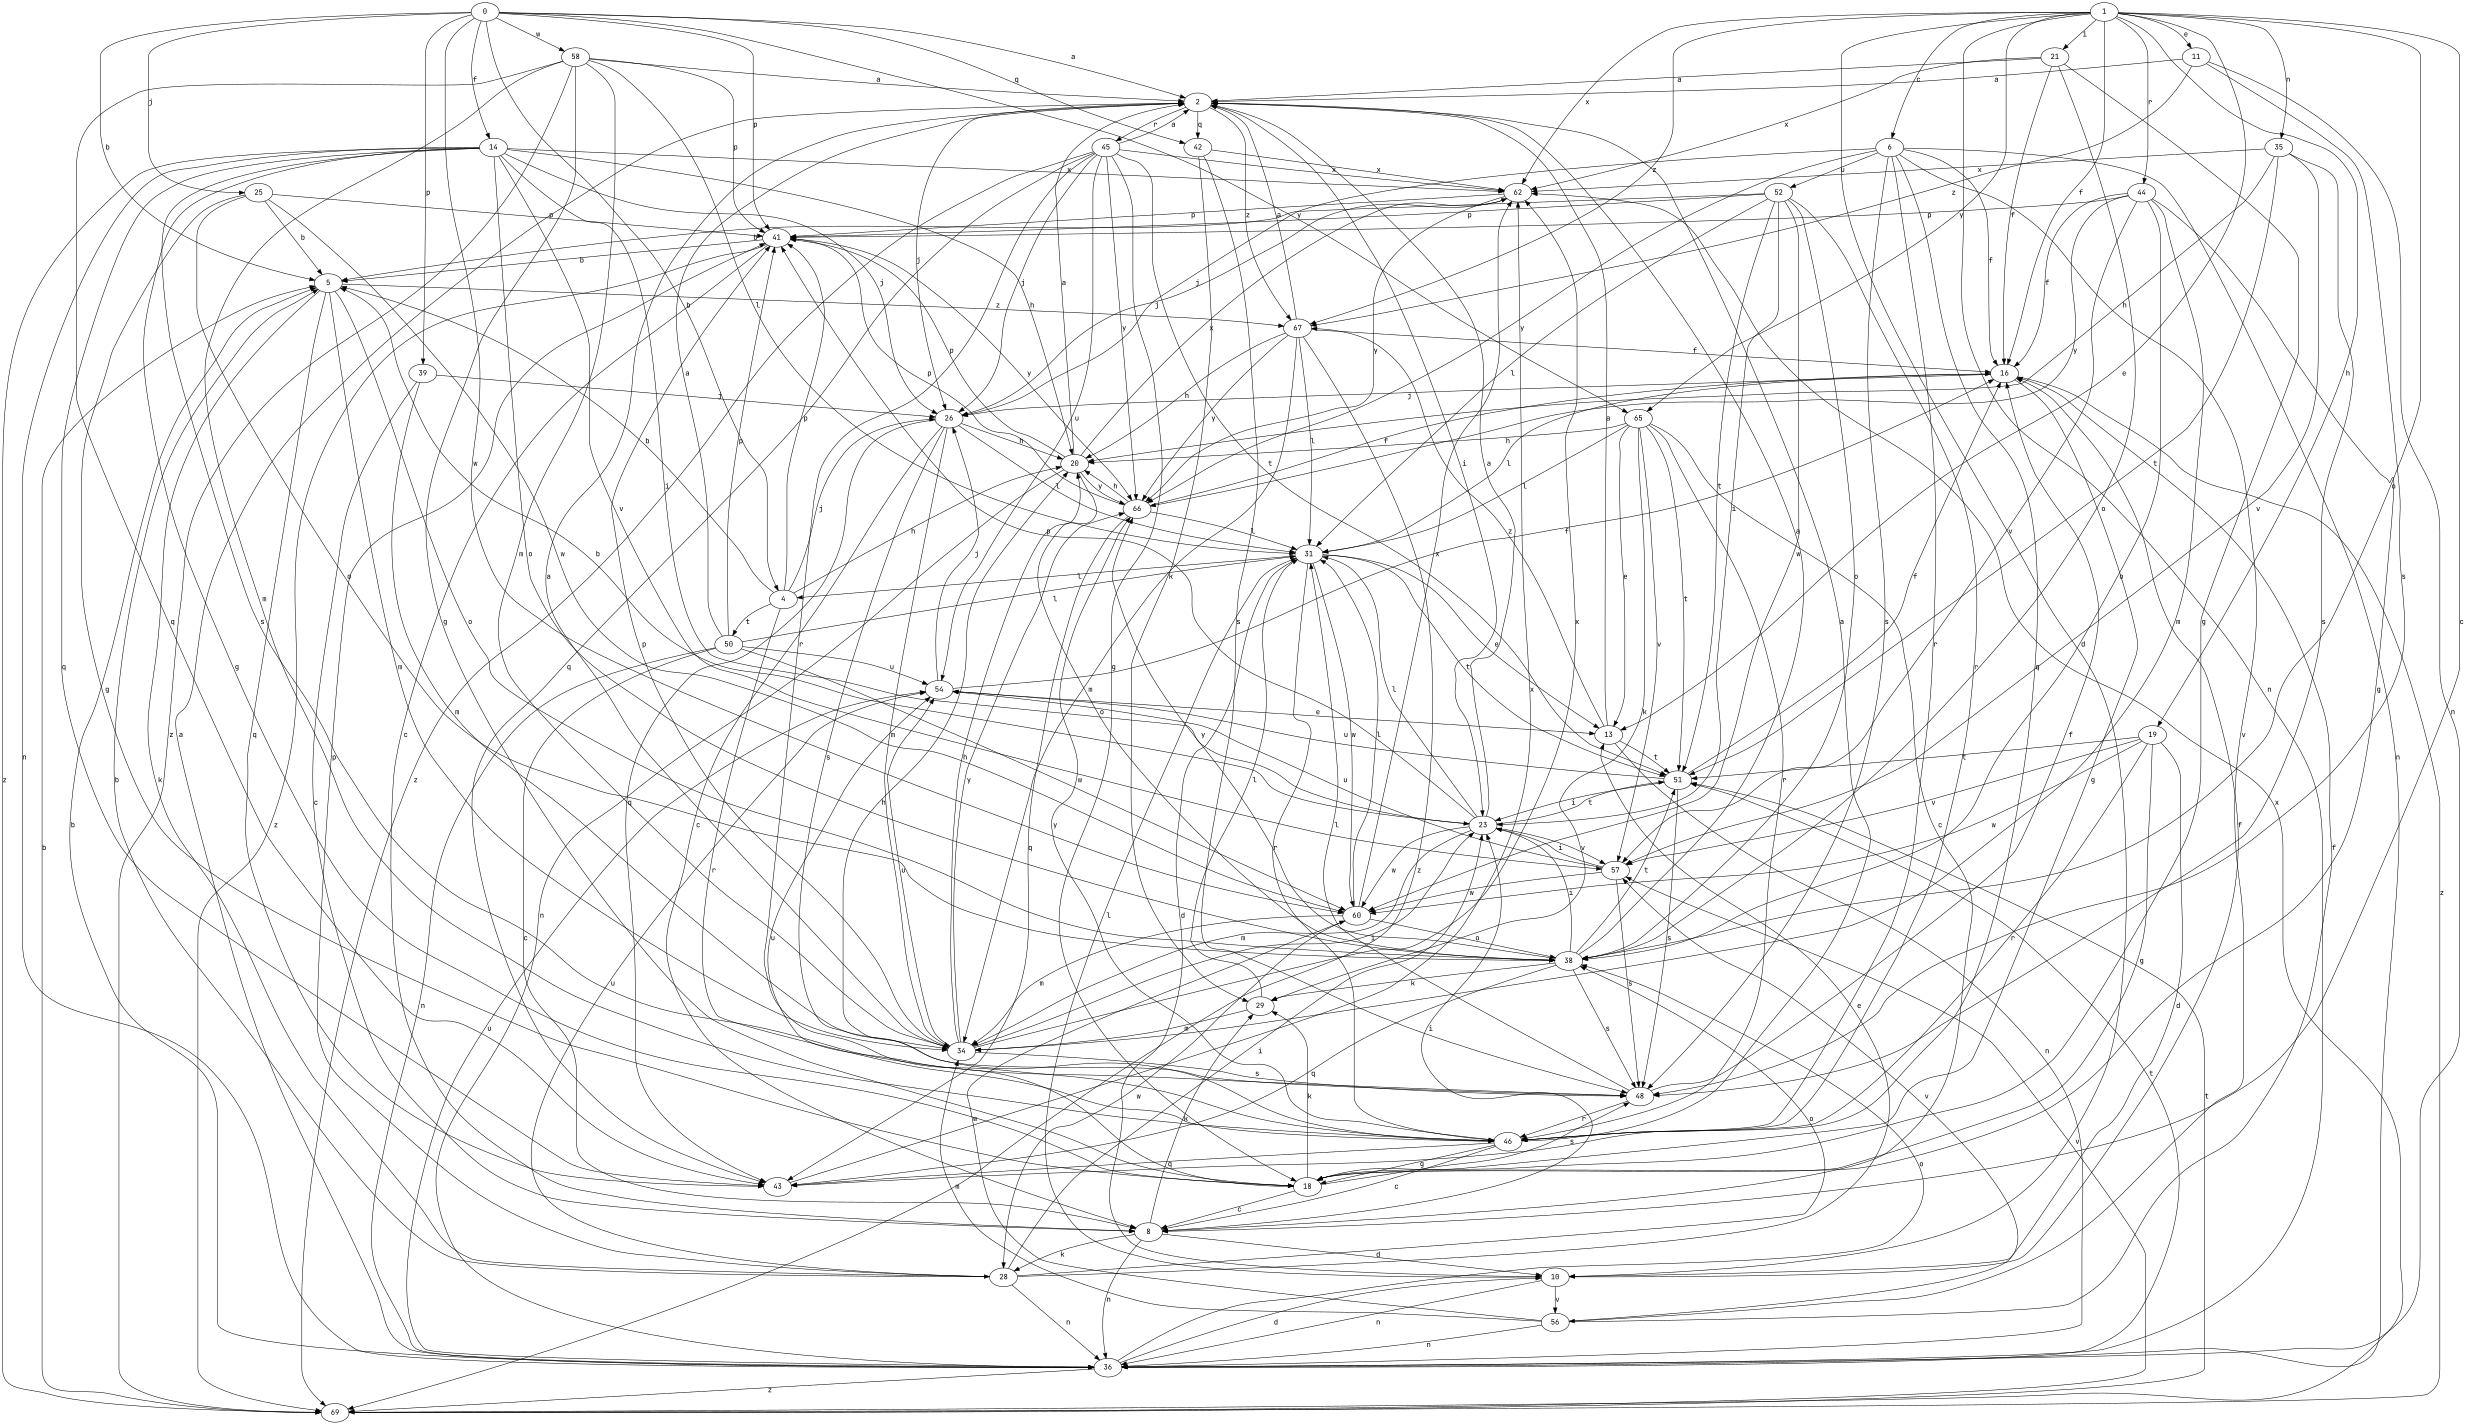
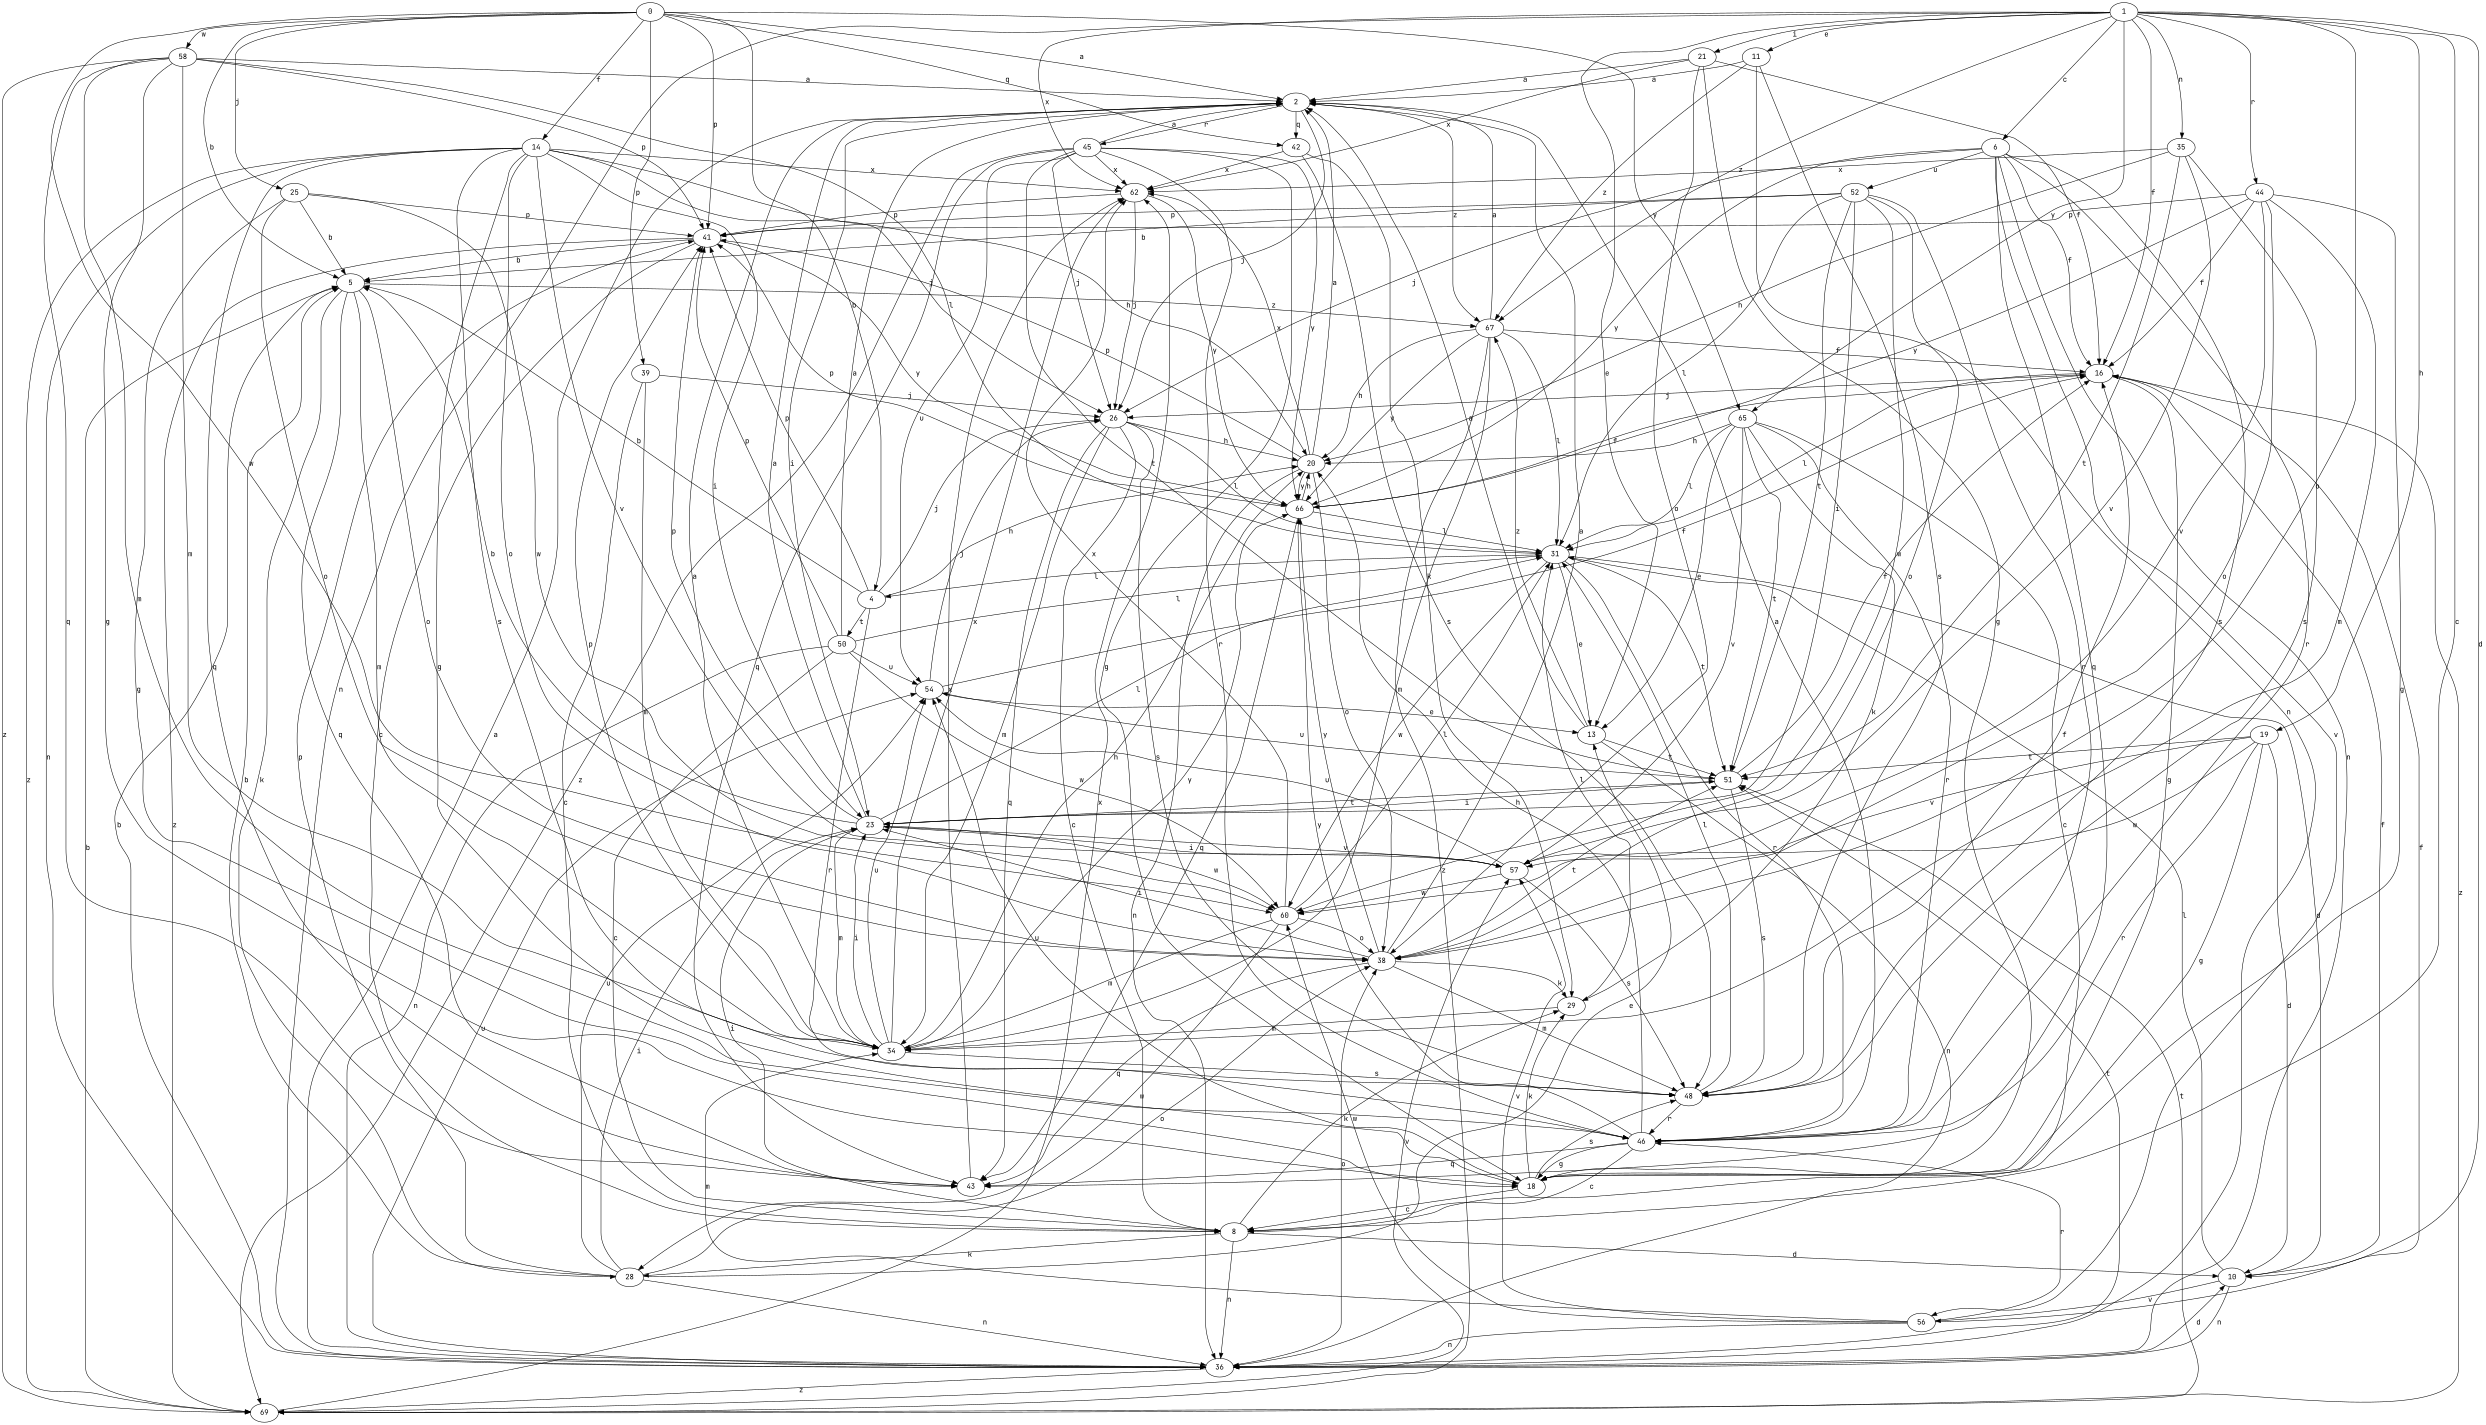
(1608, 1029) -> (1545, 1029)
none -> (1997, 1180)
